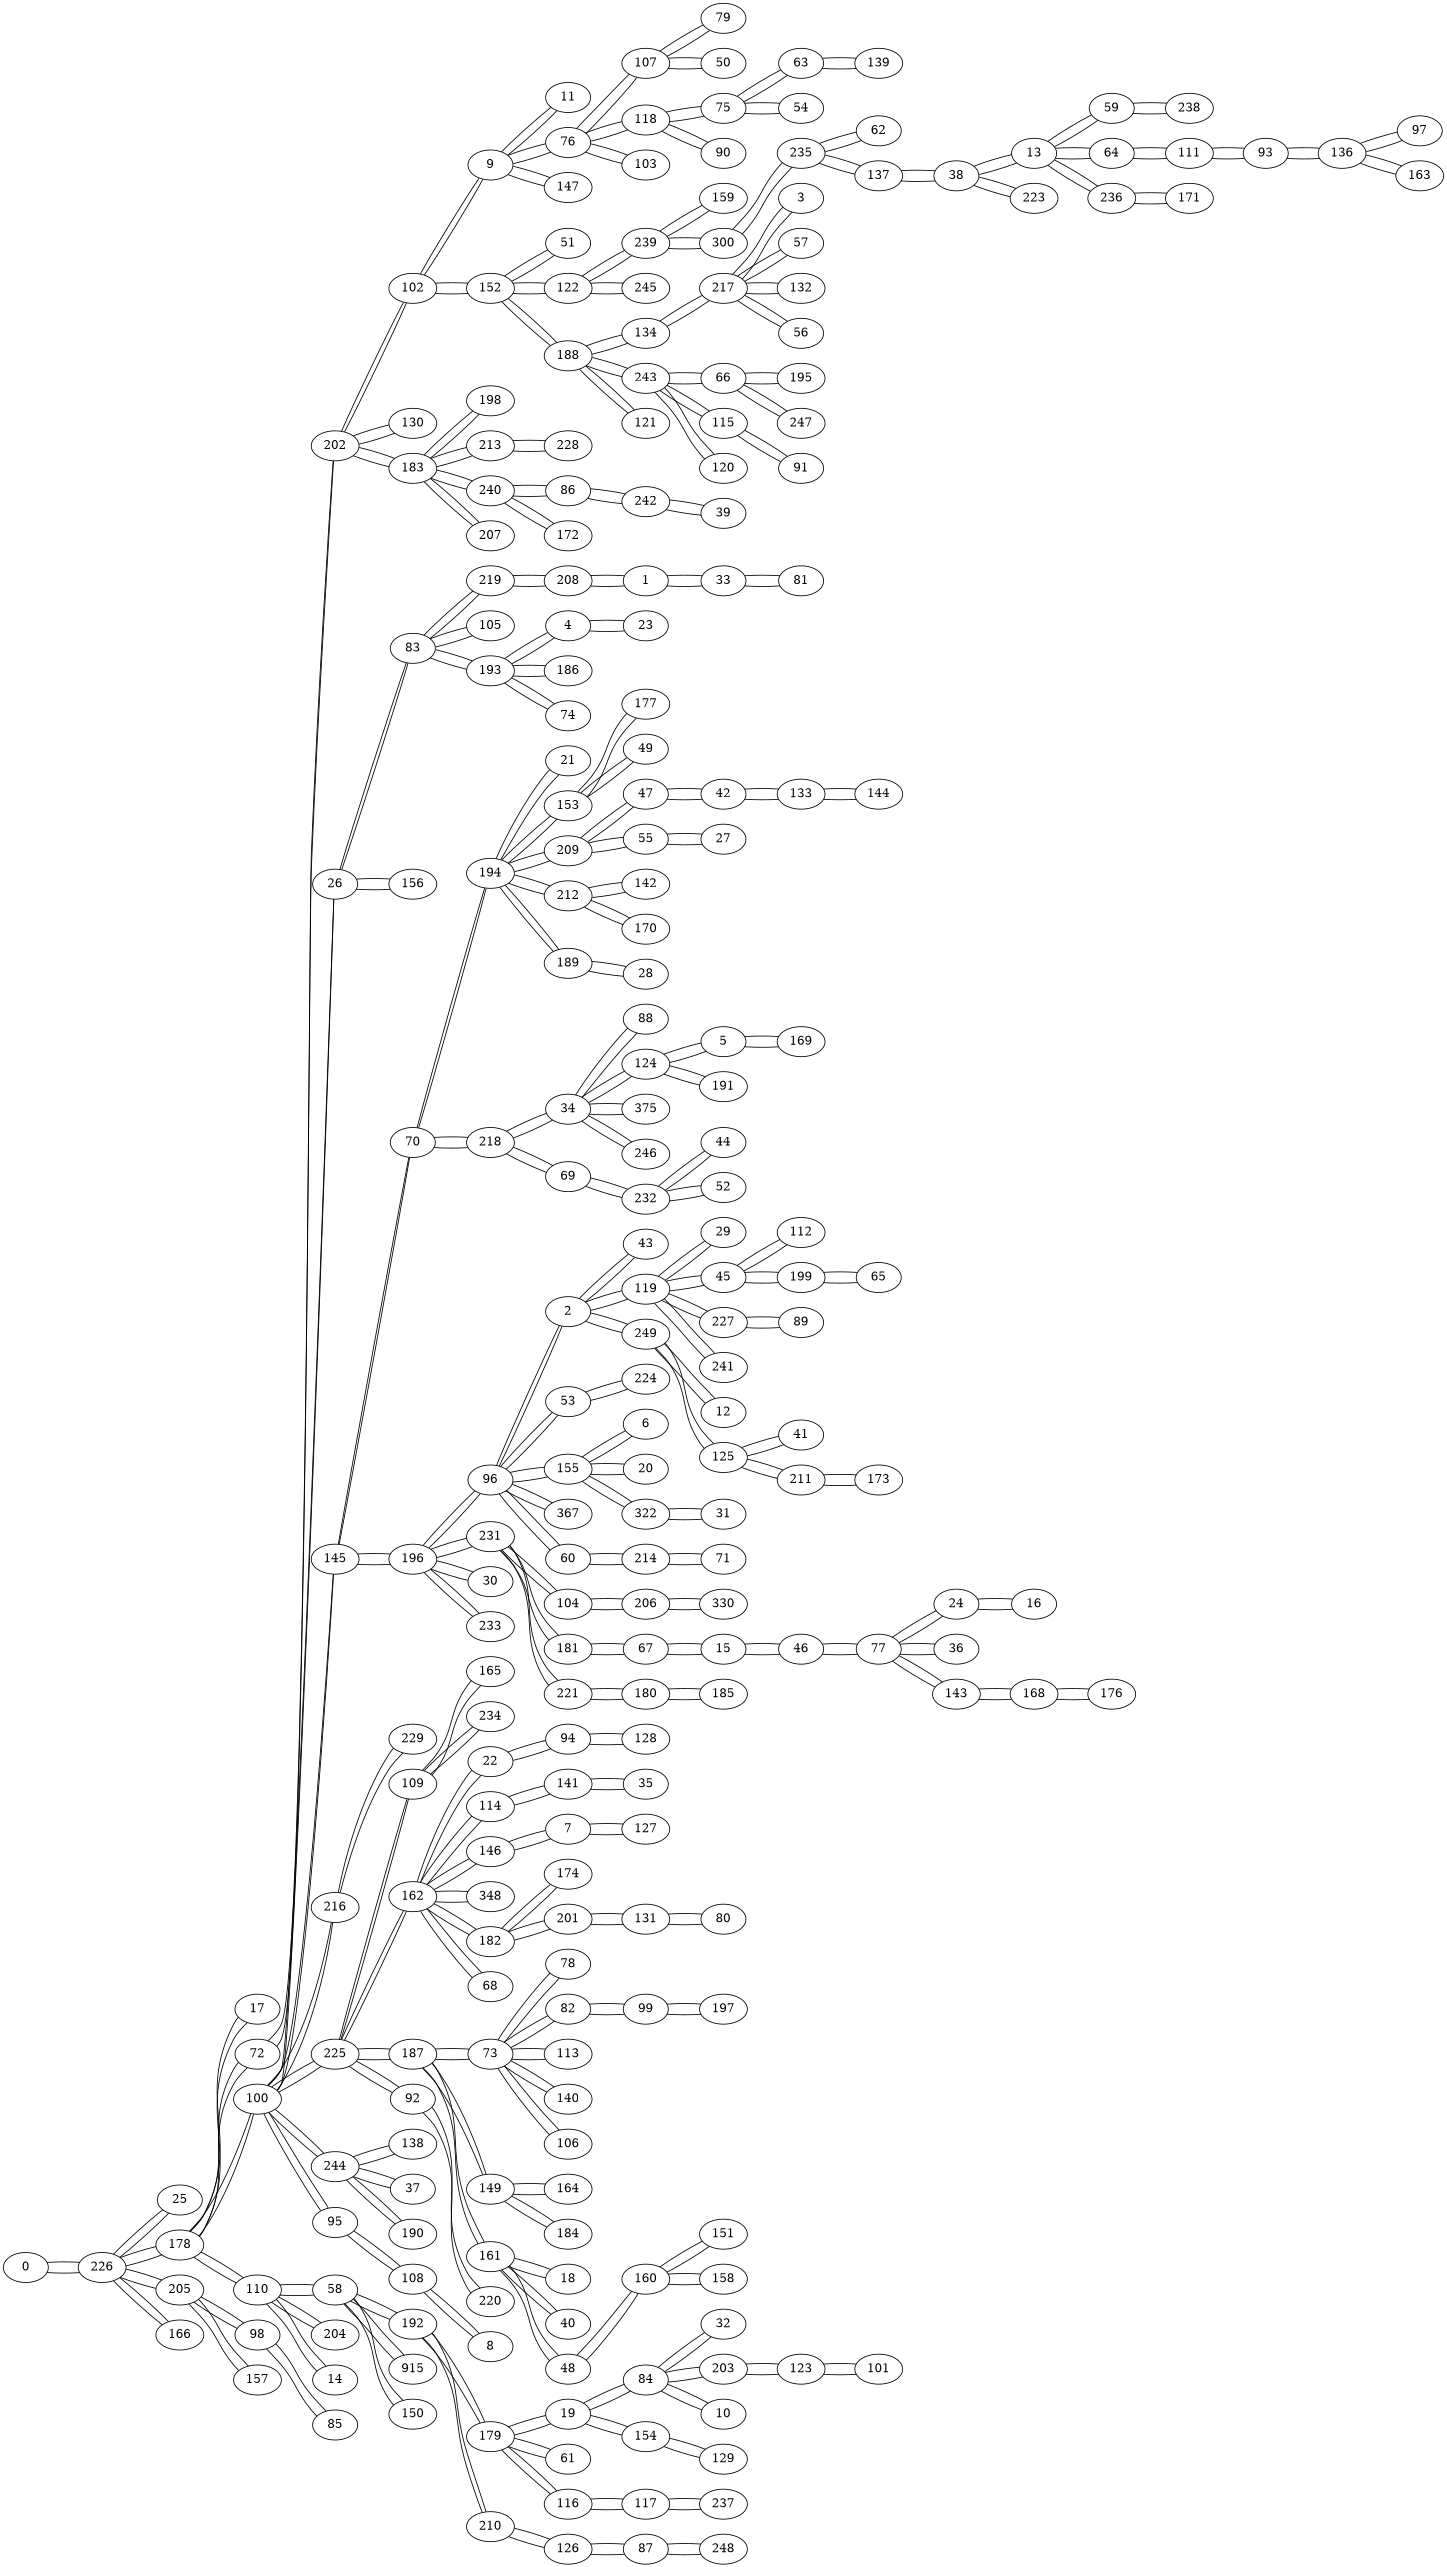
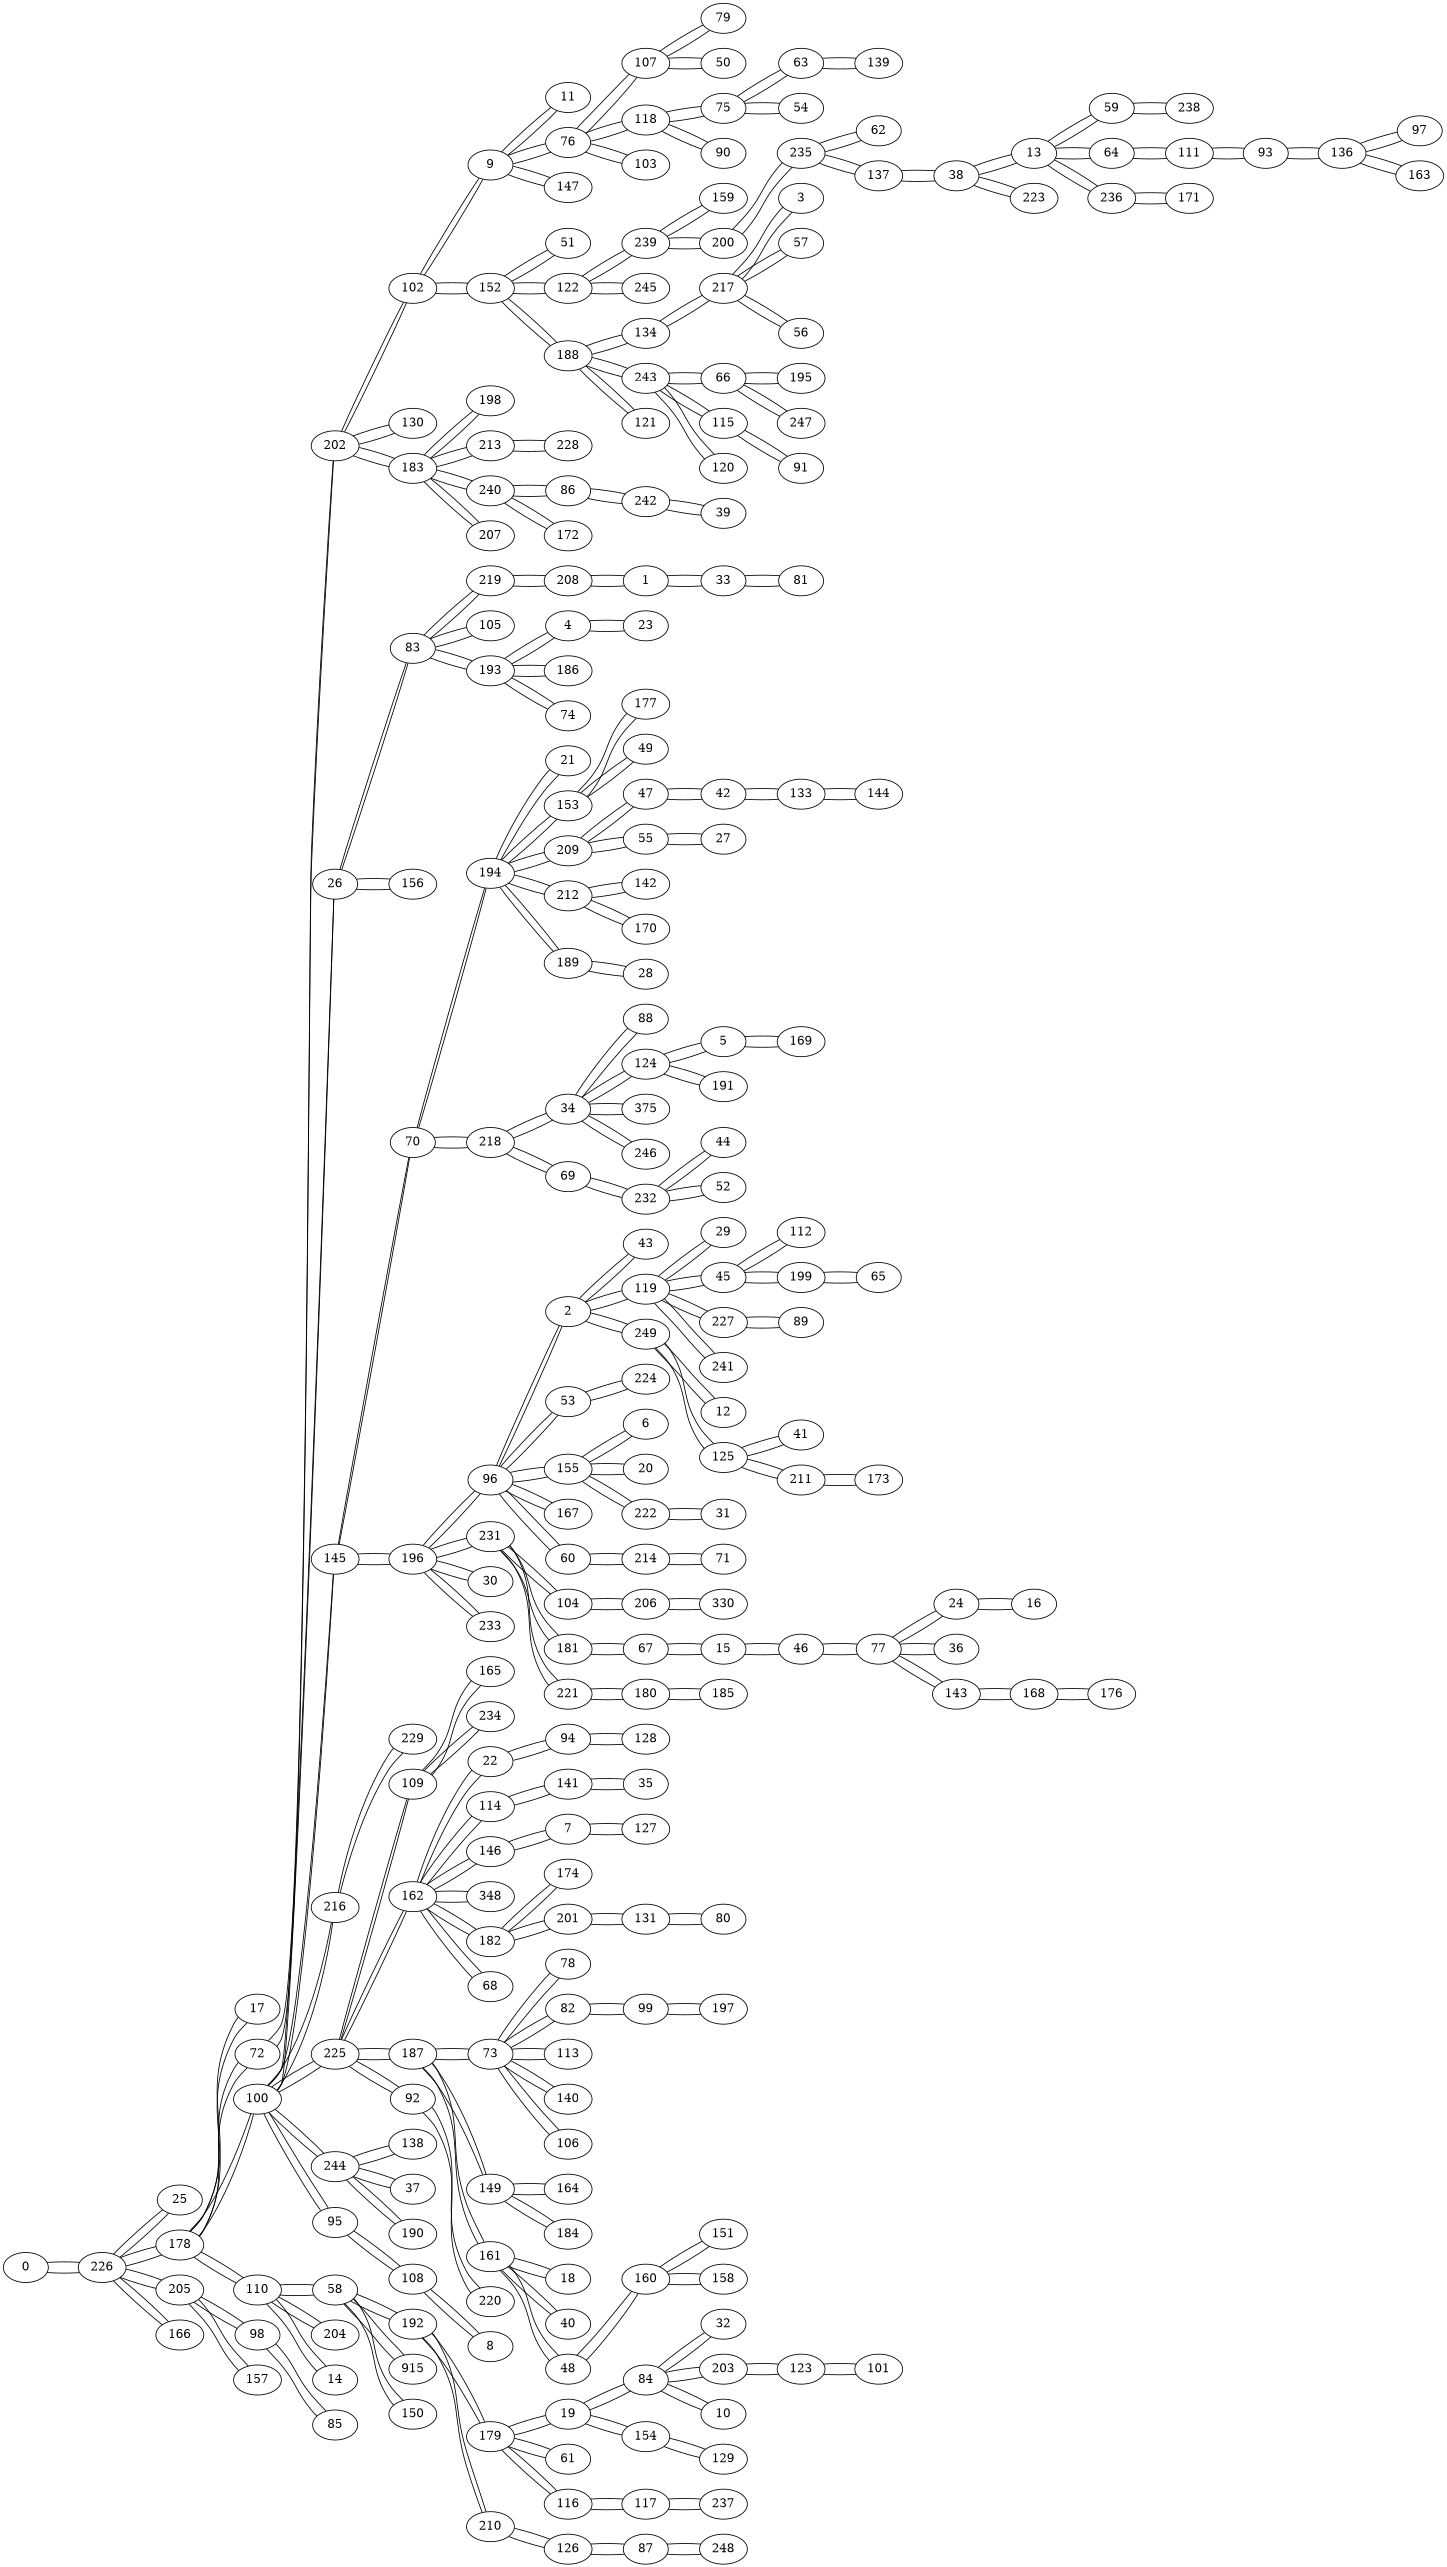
(723, 243) -> (723, 243)
(801, 288) -> none
(568, 1514) -> (568, 1514)
(646, 1514) -> (646, 1514)
